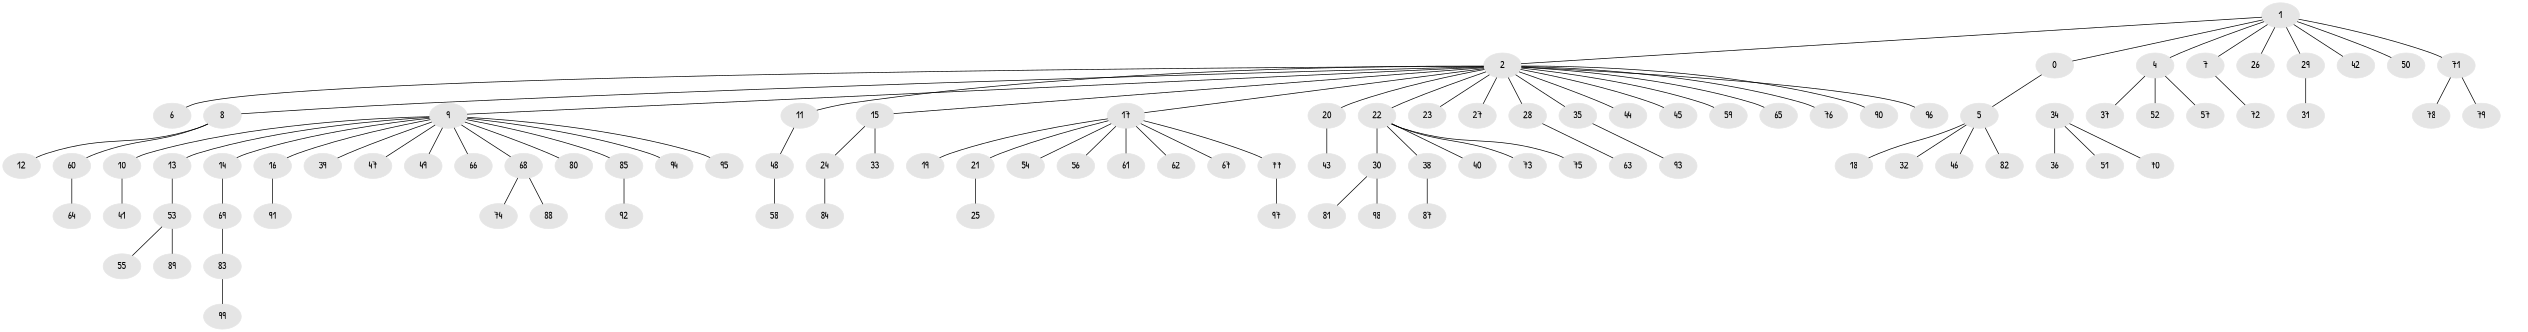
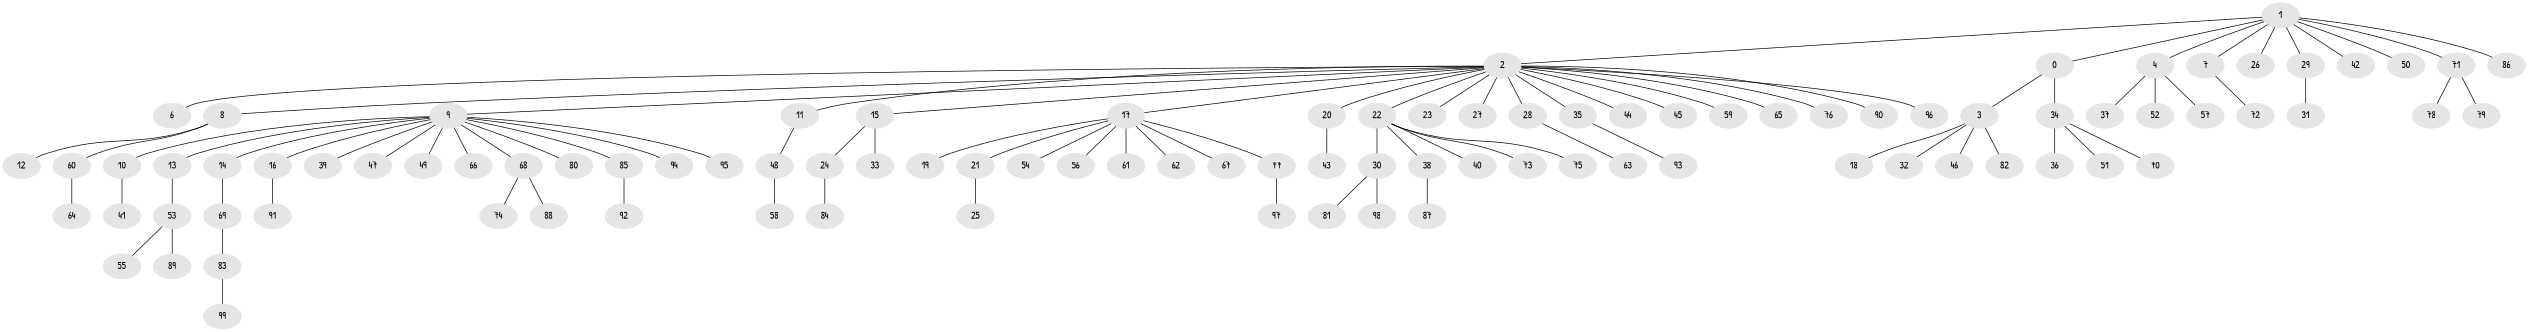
none -> (2507, 66)
none -> (2055, 91)
(1979, 116) -> (1979, 116)
